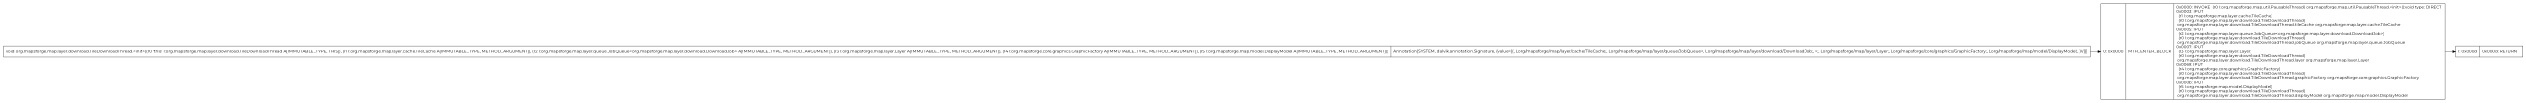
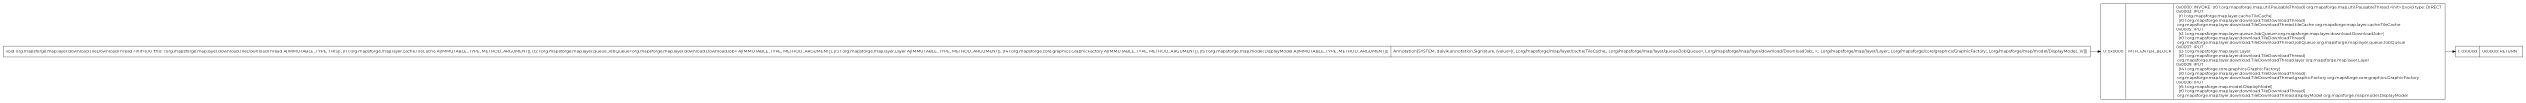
(2191, 65) -> (2191, 65)
